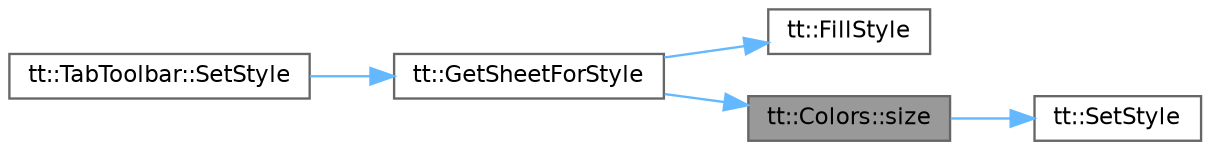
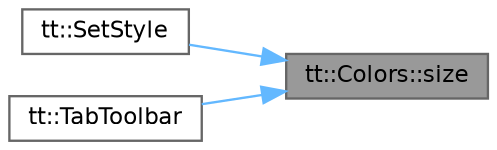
(849, 32) -> none
(160, 76) -> none
(529, 76) -> (106, 118)
(981, 118) -> (226, 51)
